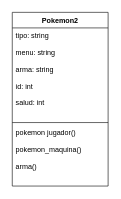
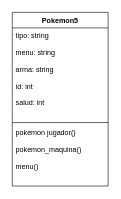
(60, 20) -> (60, 20)
(49, 133) -> (49, 133)
